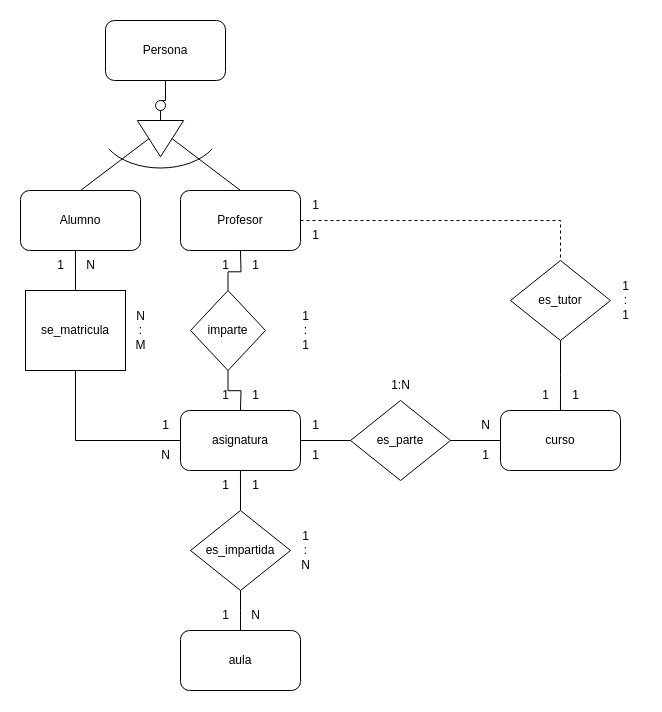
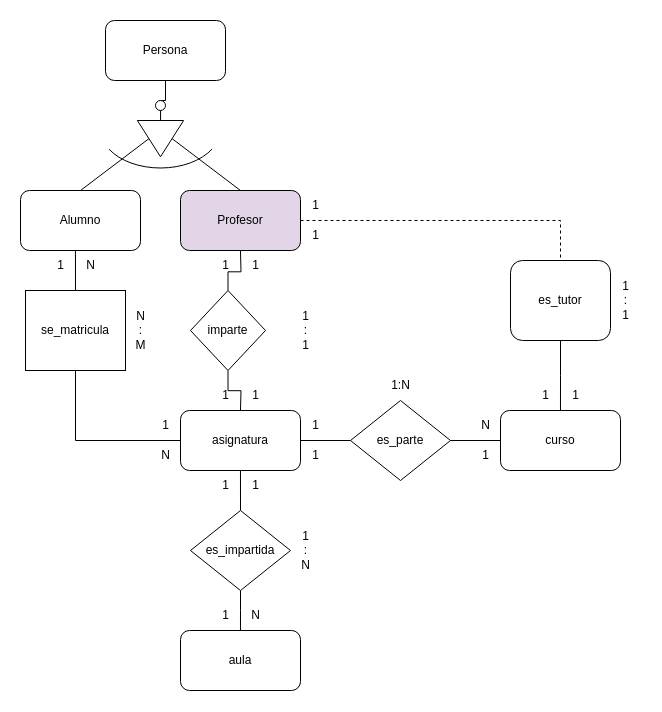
(241, 221) -> (241, 221)
(561, 301) -> (561, 301)
